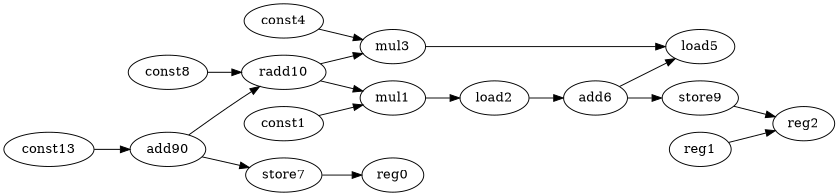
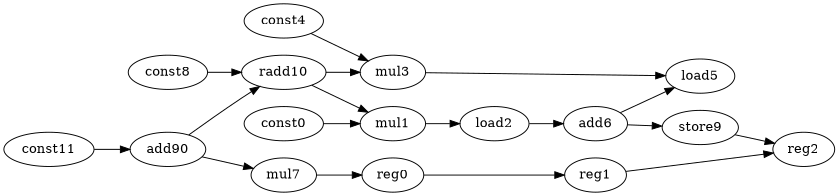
(284, 124) -> (284, 124)
(49, 149) -> (49, 149)
(284, 175) -> (284, 175)
none -> (489, 175)
